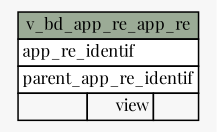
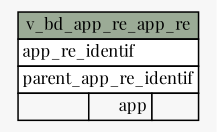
(132, 106) -> (133, 106)
